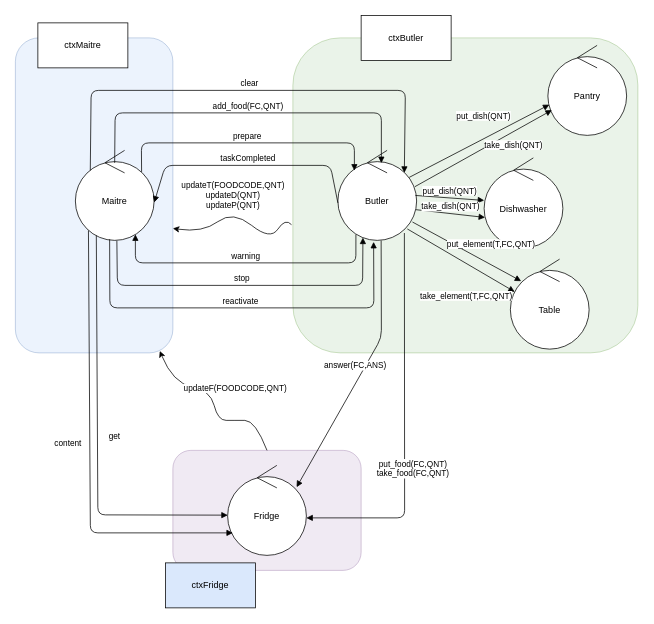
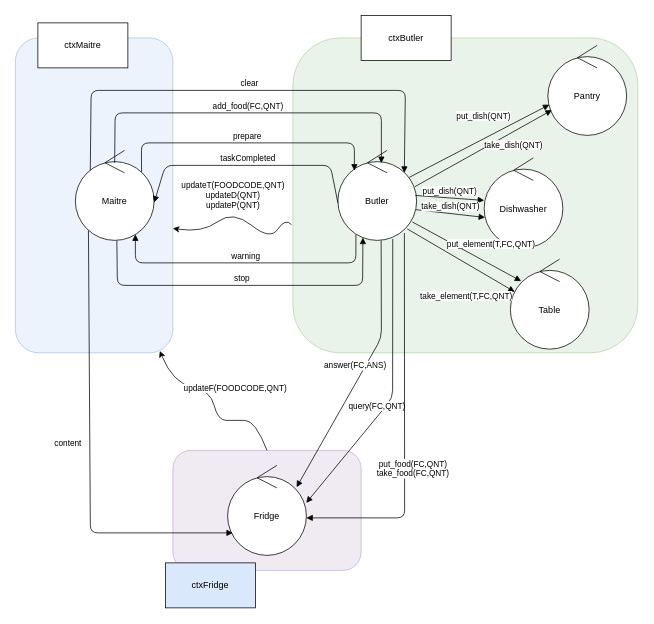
(110, 275) -> none
none -> (393, 380)
(98, 450) -> none
